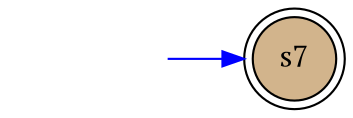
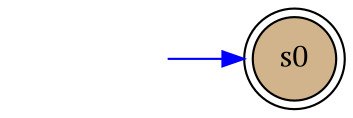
(294, 59) -> (294, 59)
